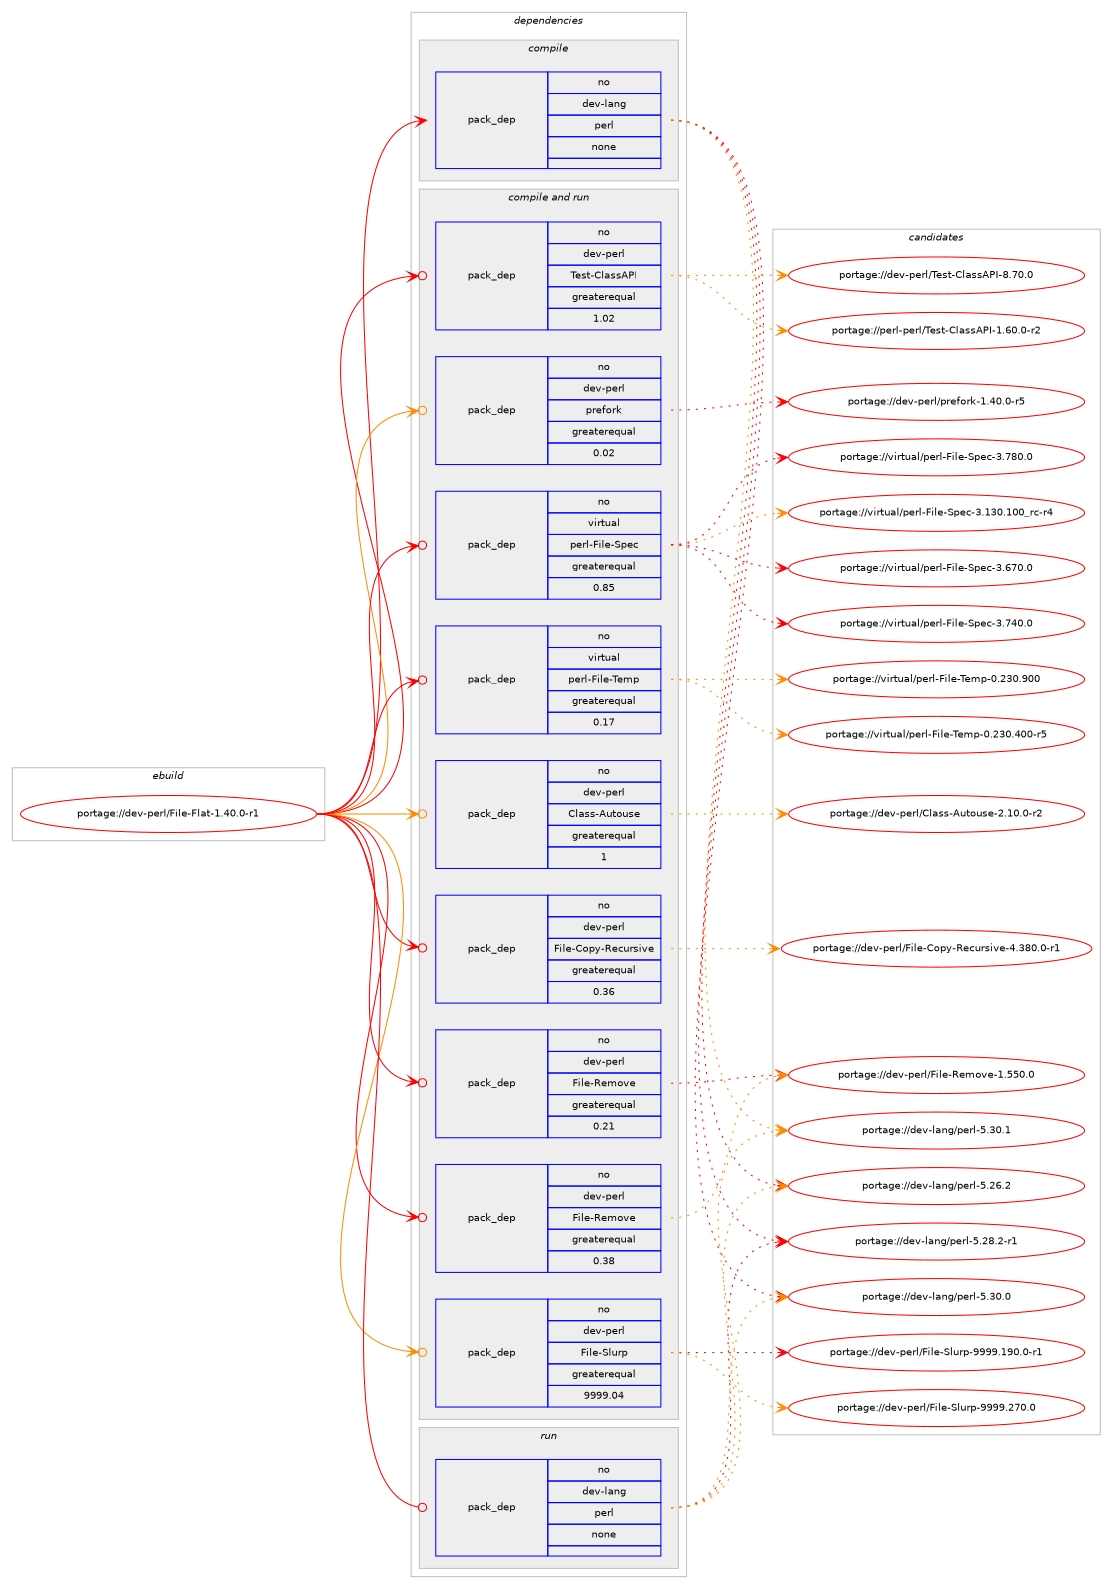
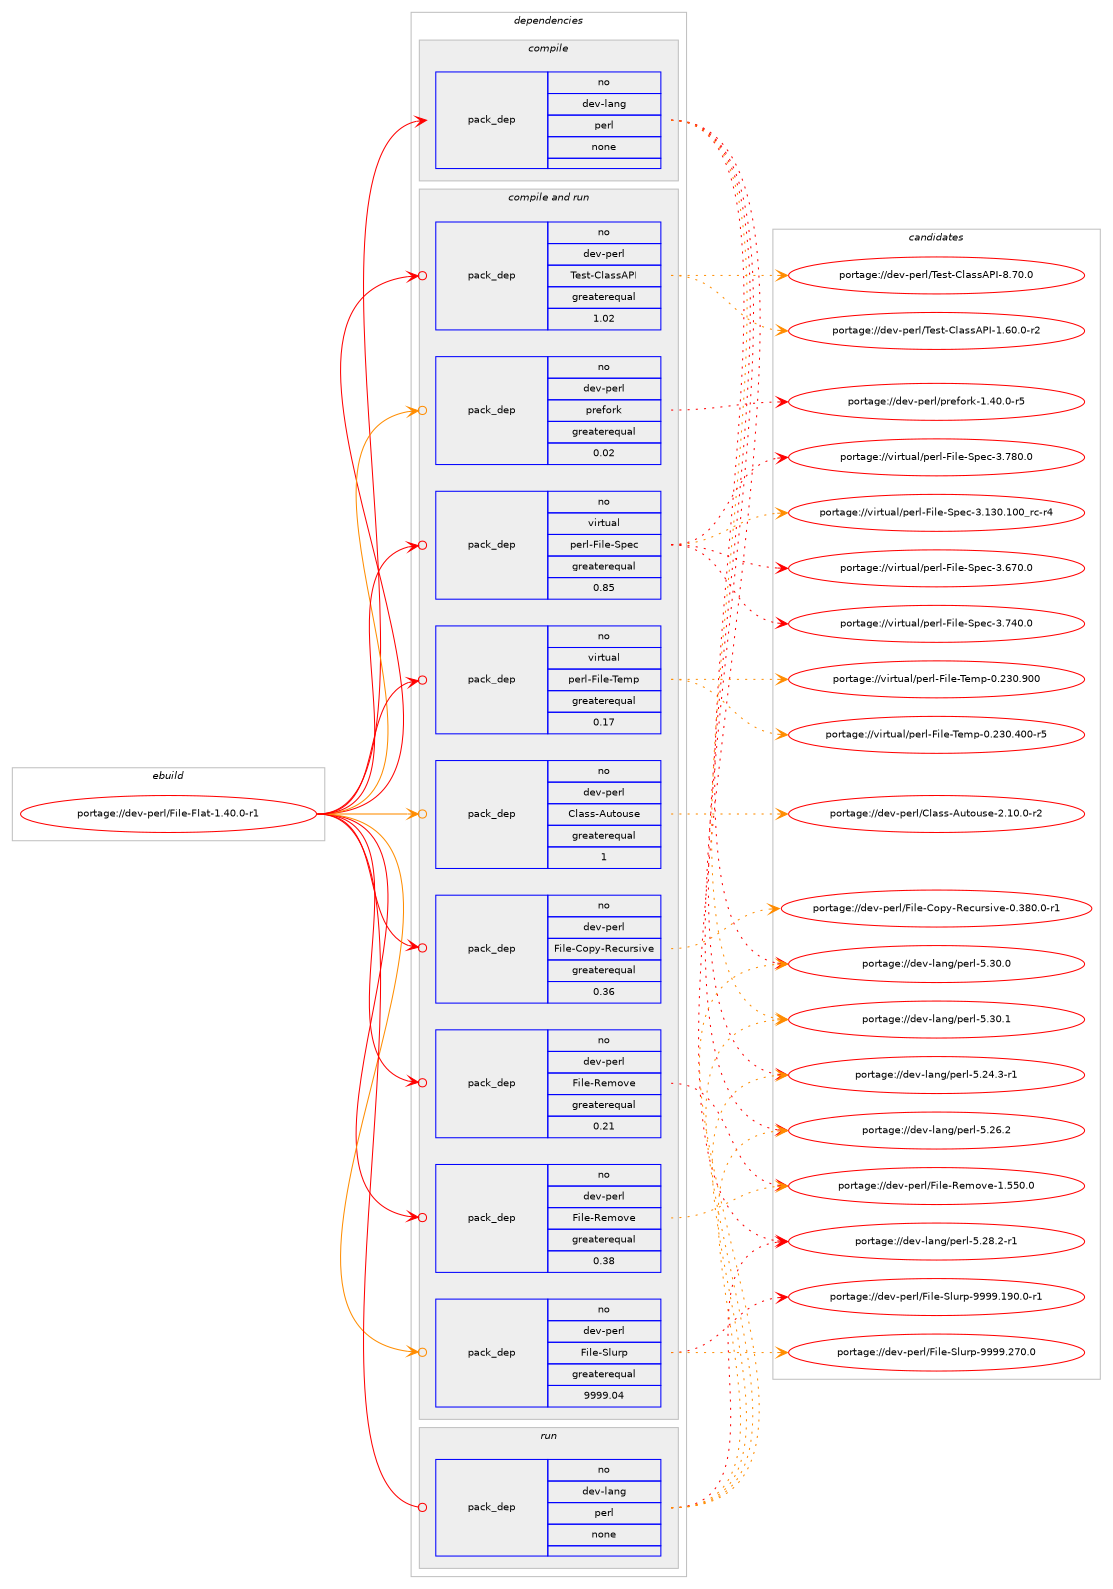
(937, 331) -> (937, 331)
(937, 949) -> (937, 909)
none -> (937, 1075)
